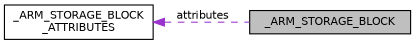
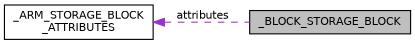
(330, 22) -> (330, 22)
